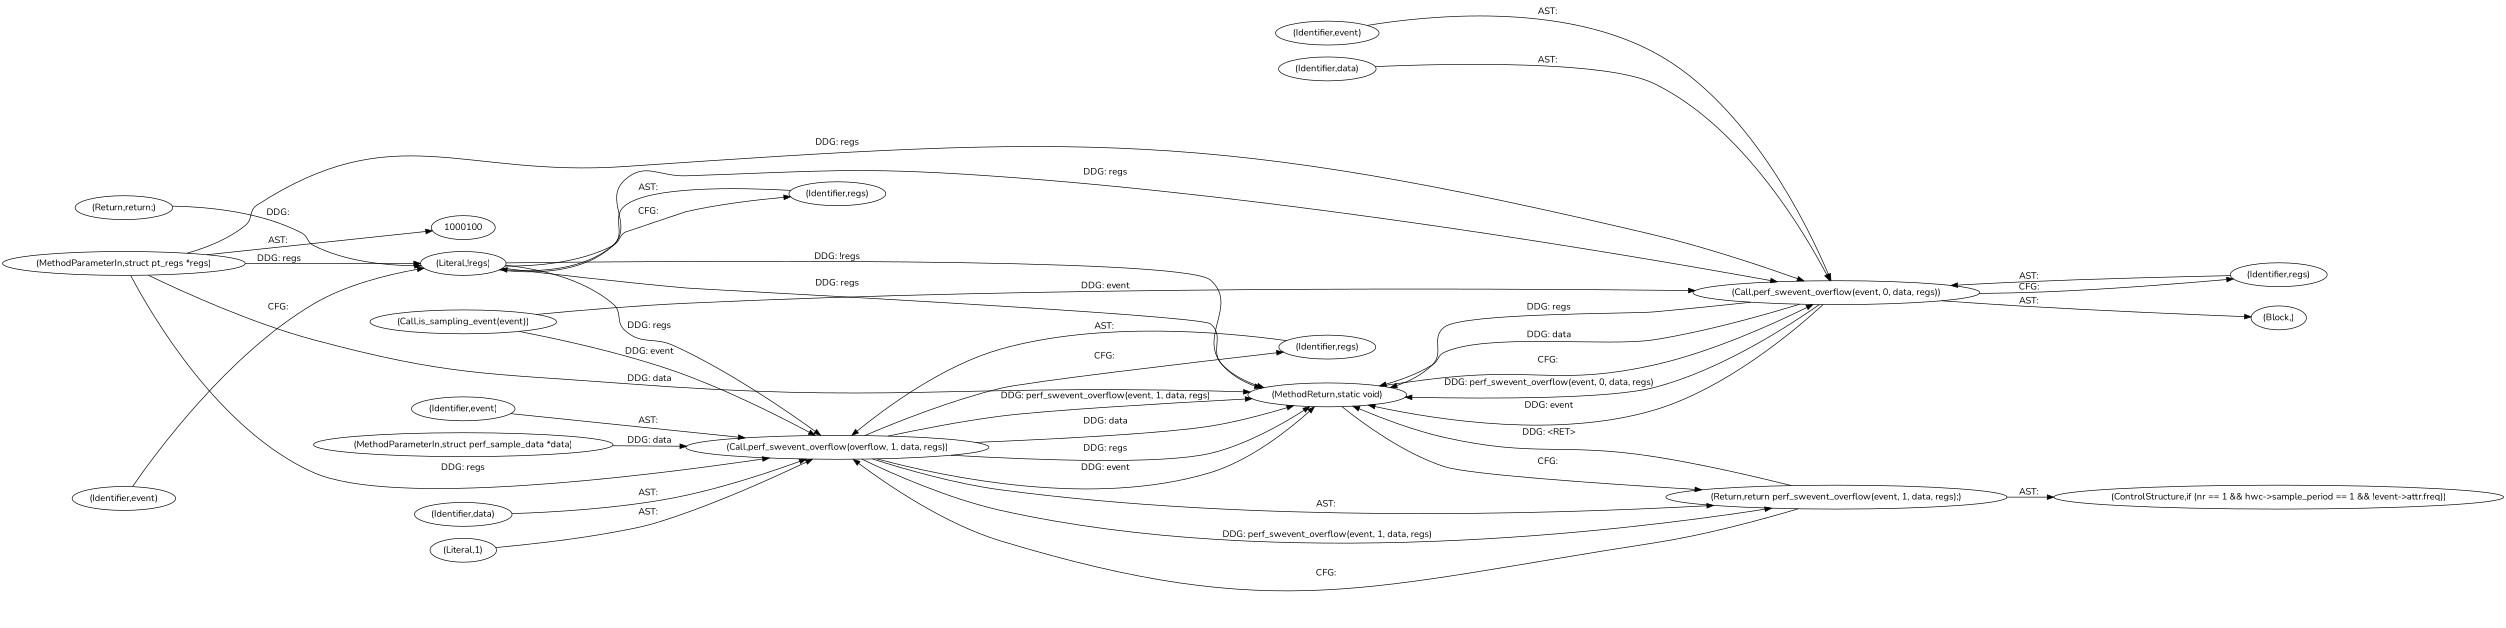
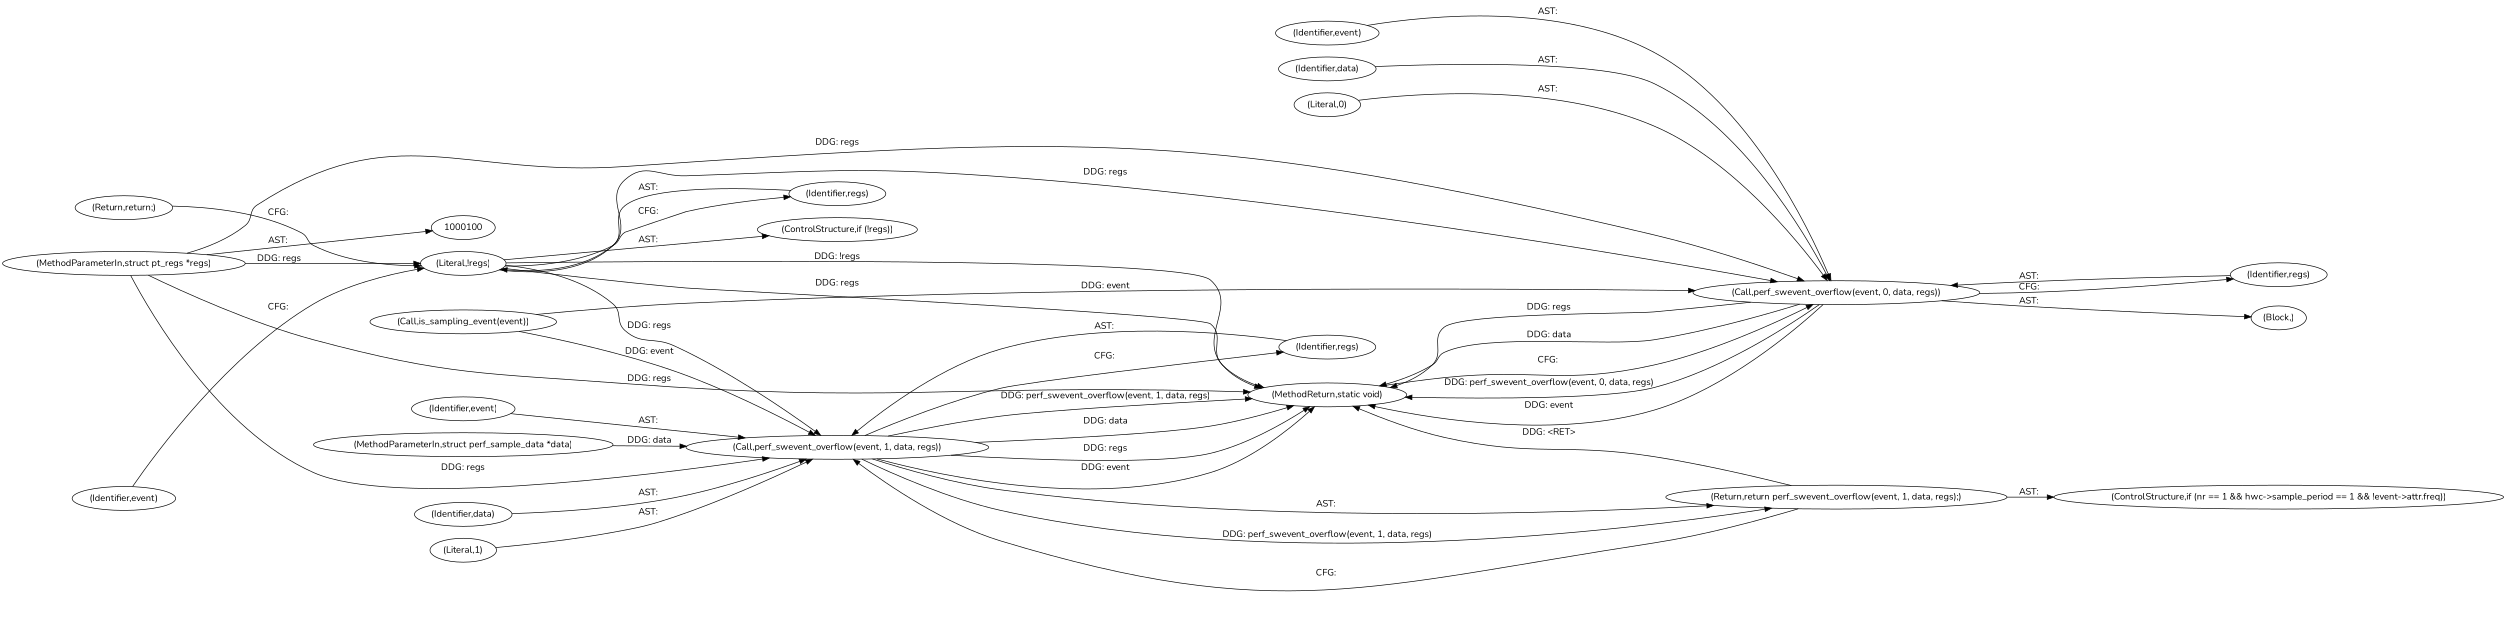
none -> (1327, 105)
(279, 213) -> (279, 213)
none -> (837, 230)
(650, 379) -> (650, 379)
(837, 447) -> (837, 447)
(1510, 476) -> none
